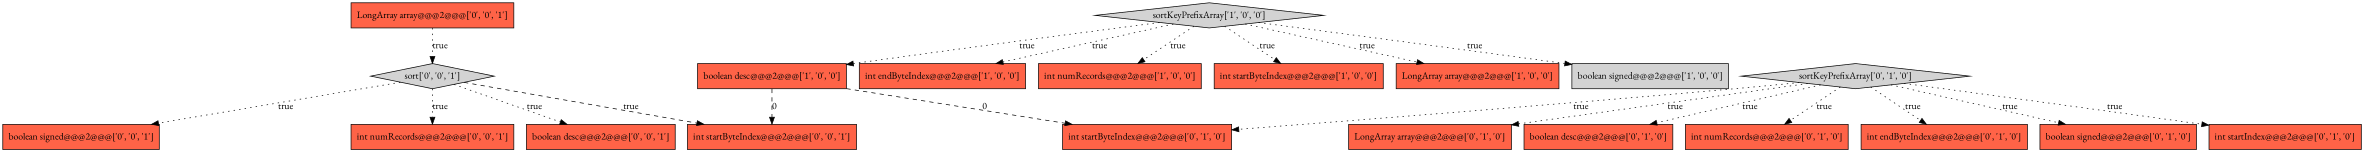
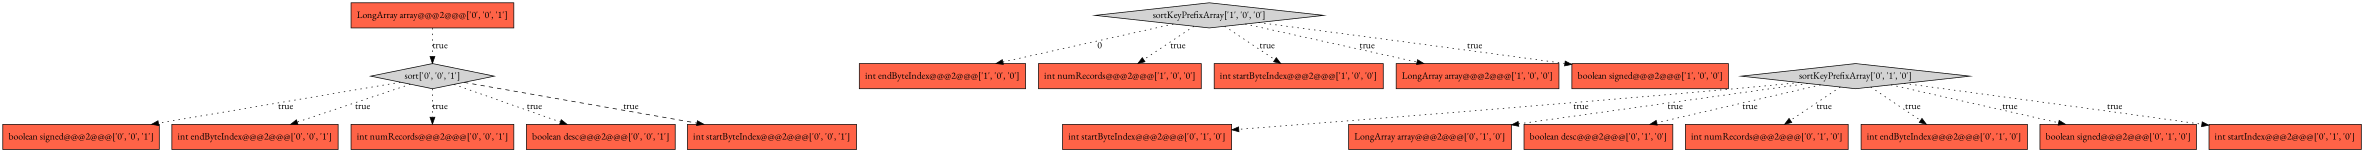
(1100, 46) -> (1100, 46)
(772, 76) -> none
(1650, 76) -> (1650, 76)
none -> (255, 137)
